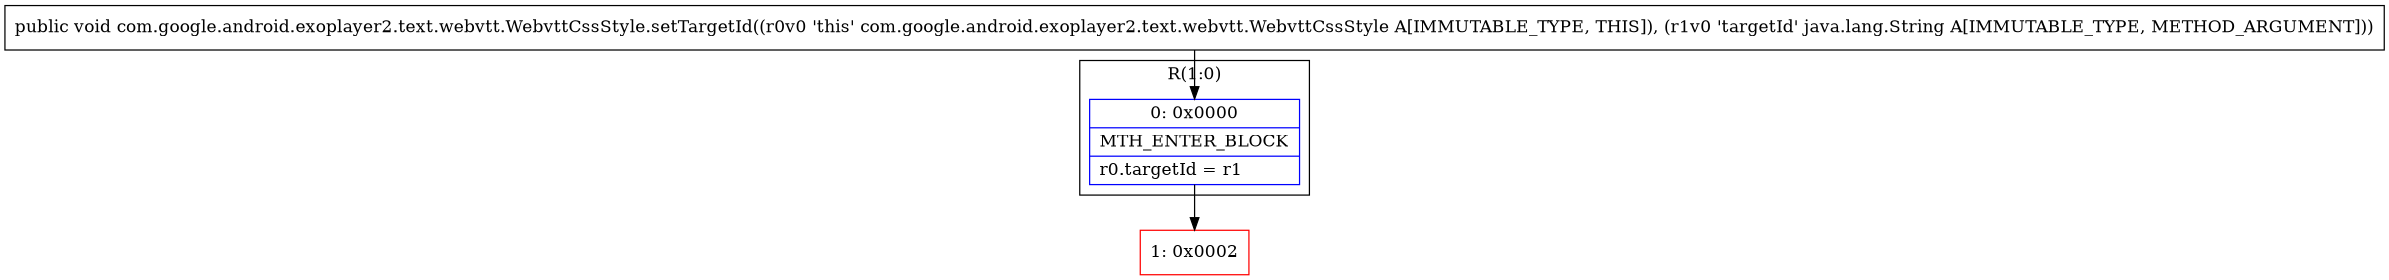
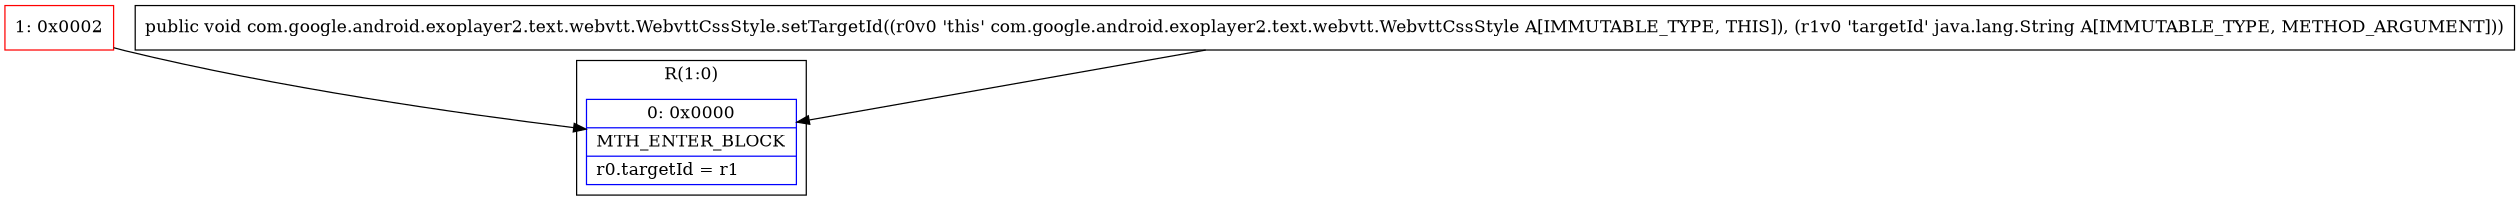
(1195, 203) -> (343, 94)
